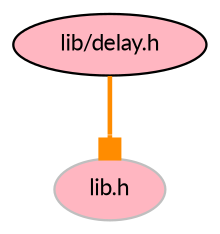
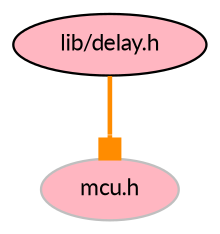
(110, 190) -> (110, 190)
